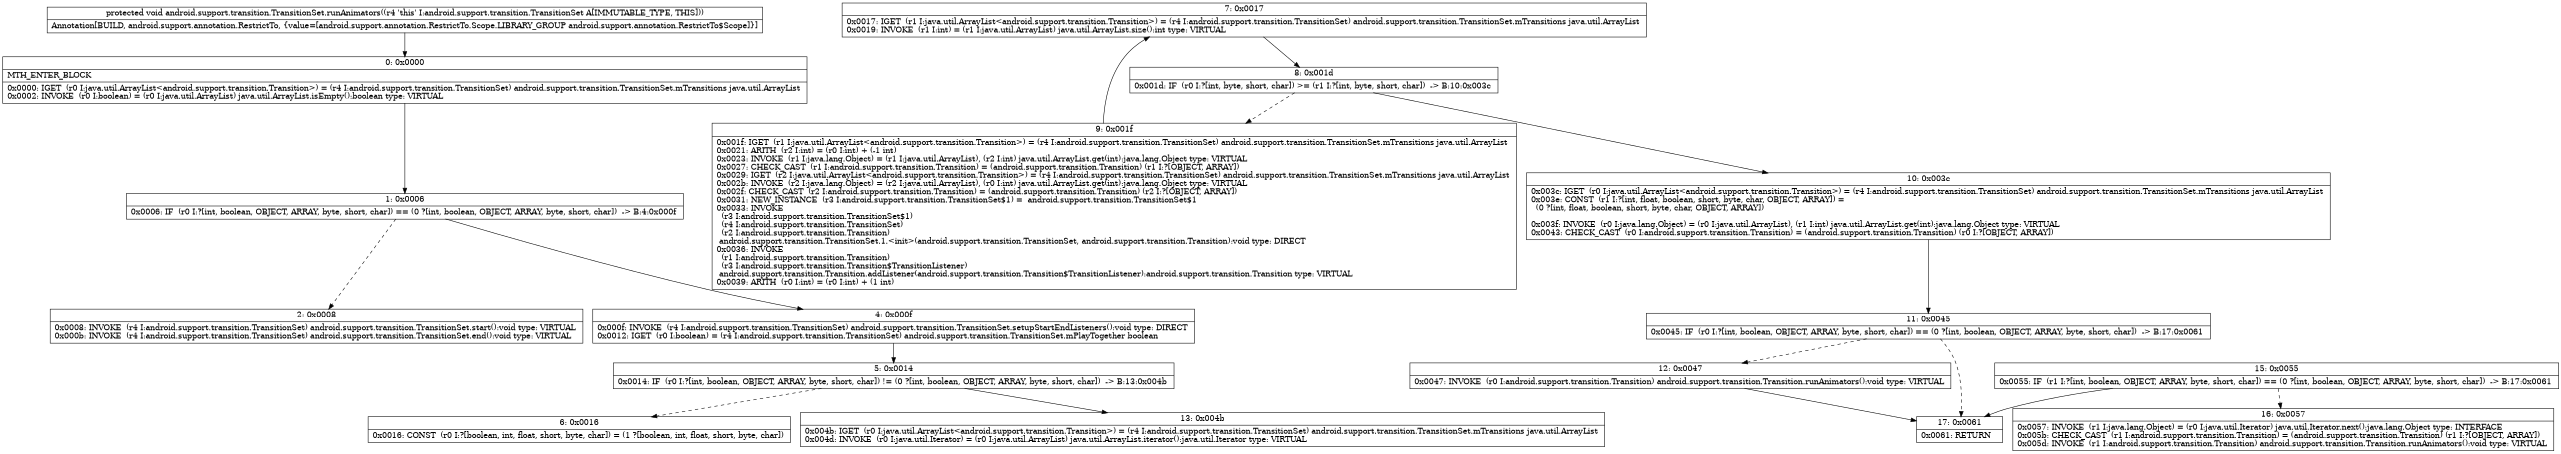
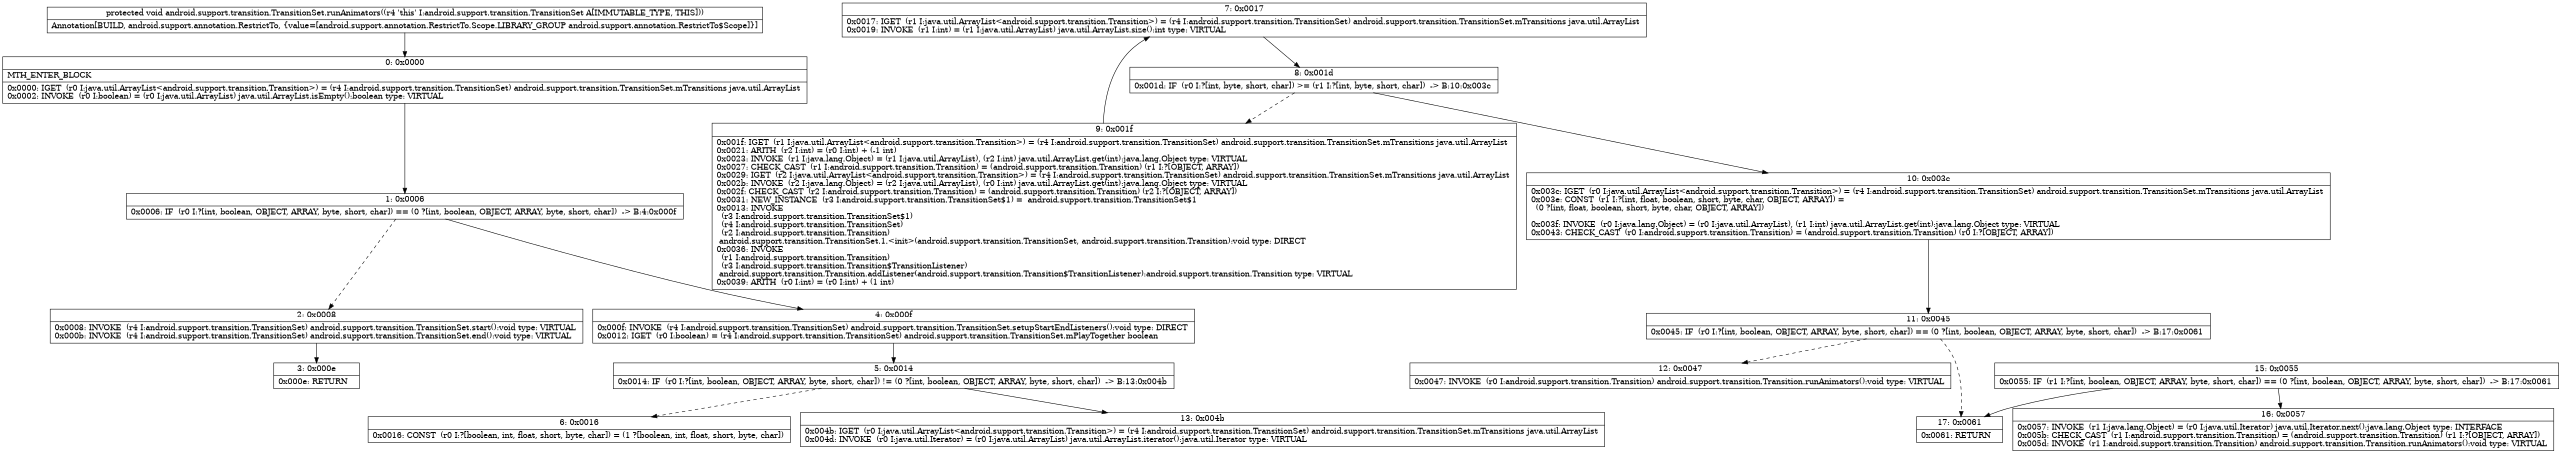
(752, 208) -> (752, 208)
none -> (317, 376)
(2279, 396) -> (2279, 396)
(1828, 404) -> none
